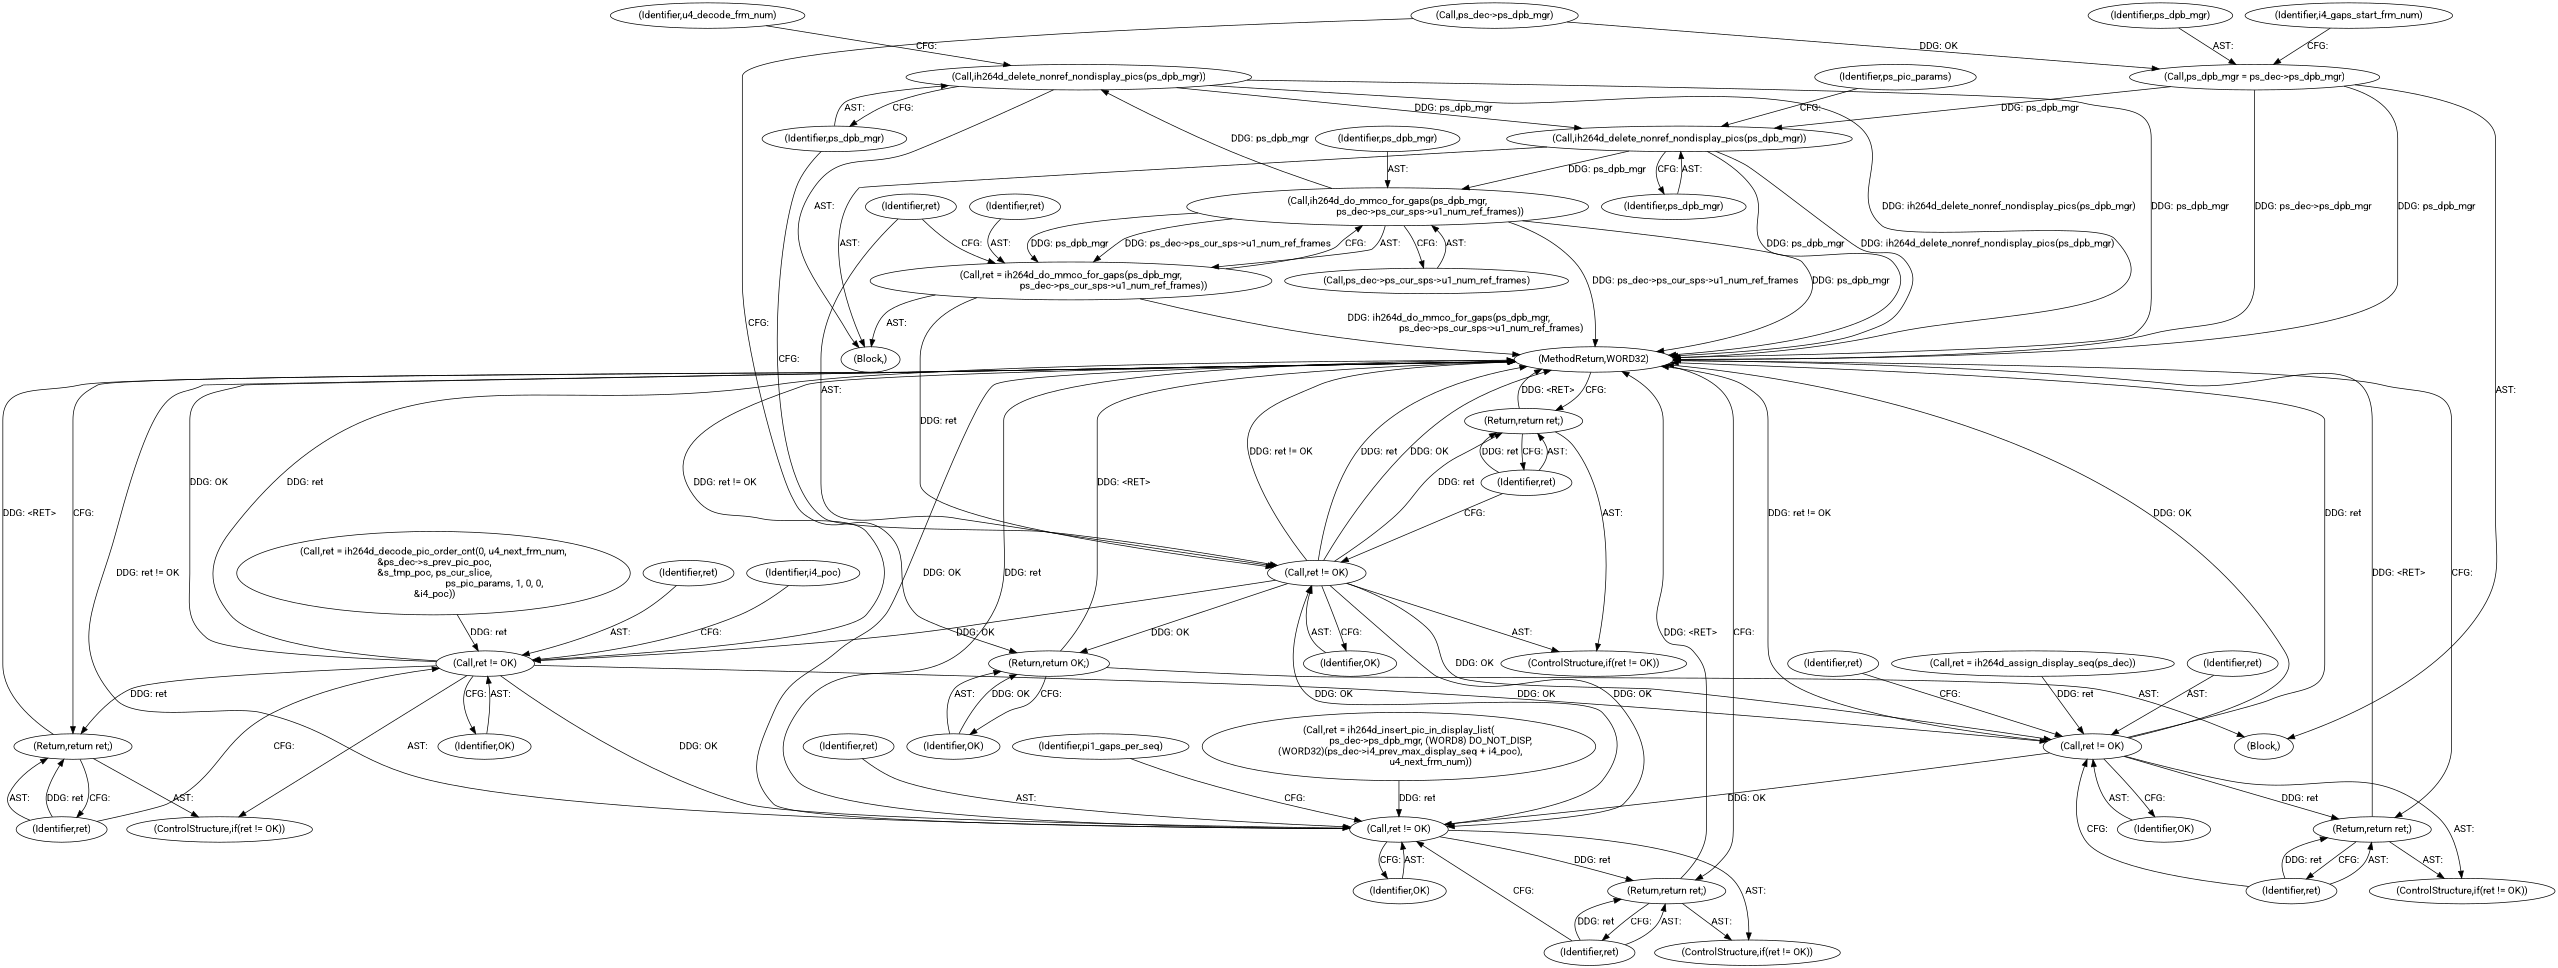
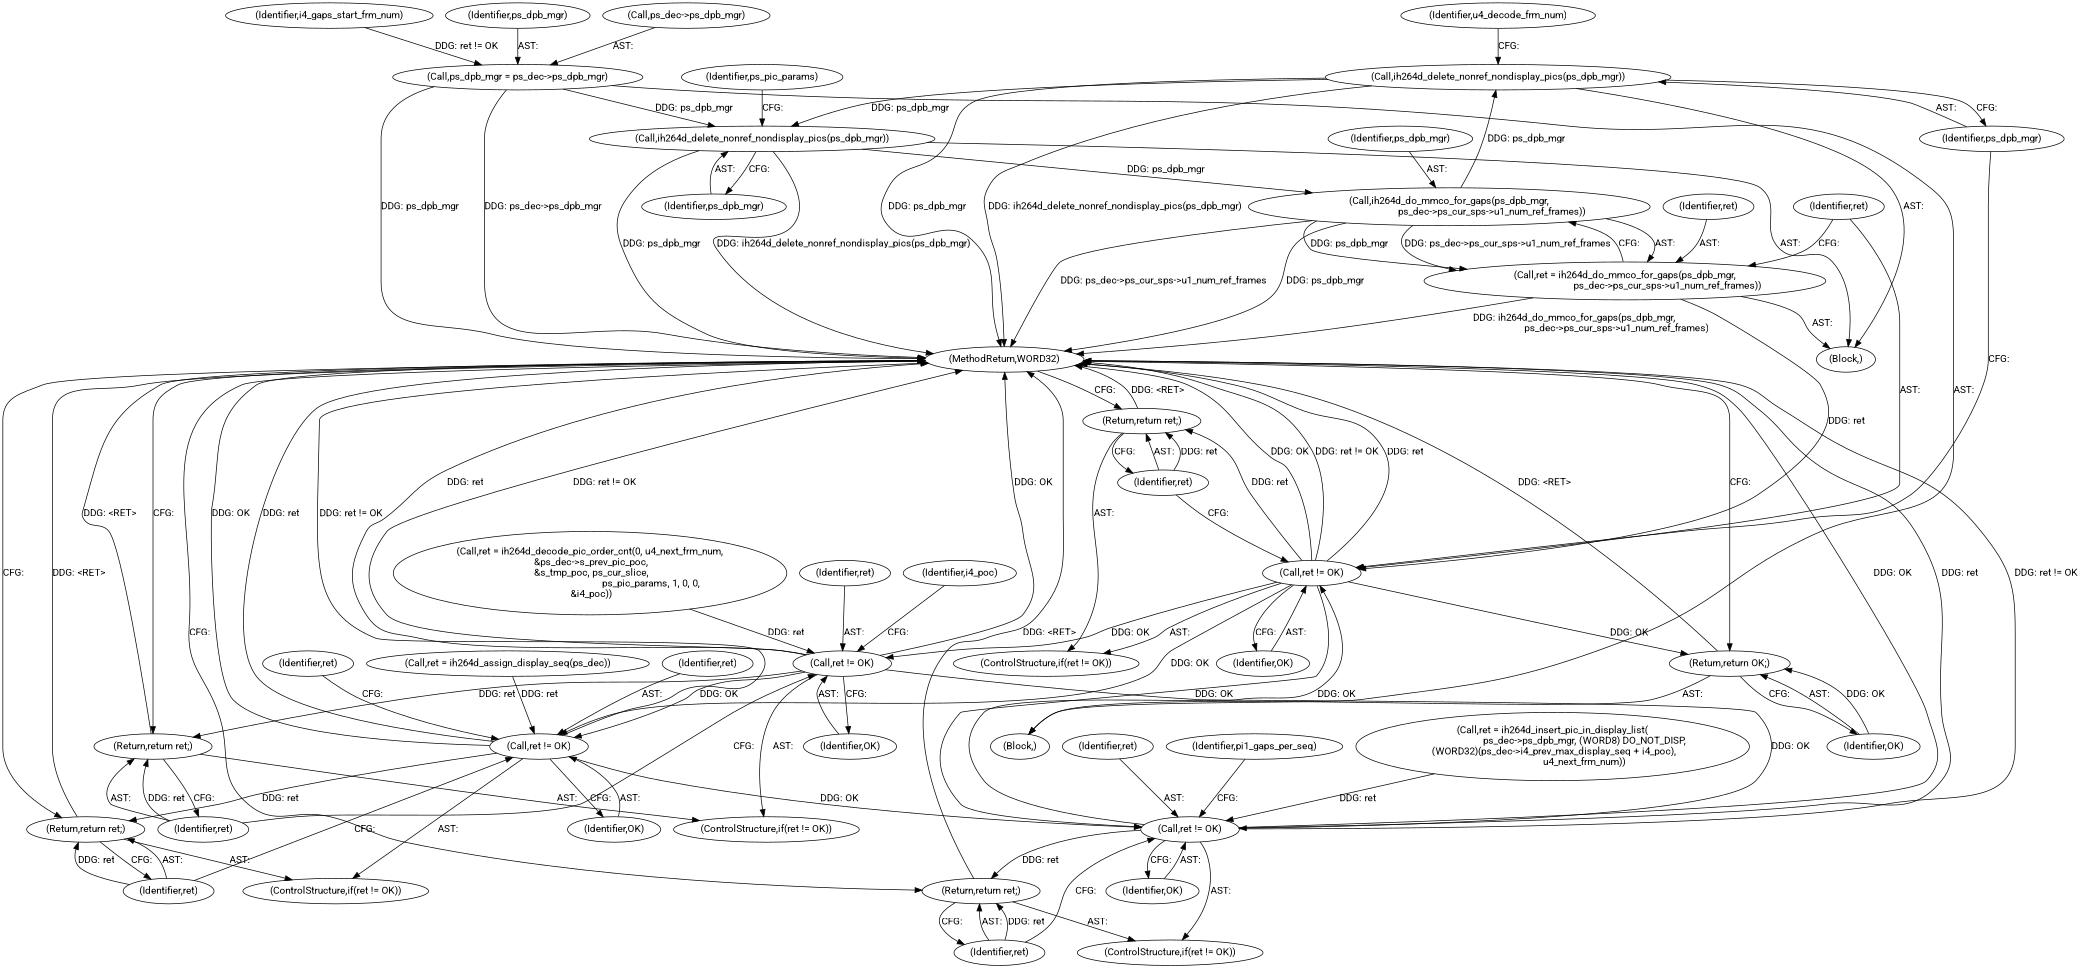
(1939, 46) -> (625, 46)
(2319, 46) -> (467, 46)
(742, 101) -> (1660, 385)
(1427, 281) -> none
